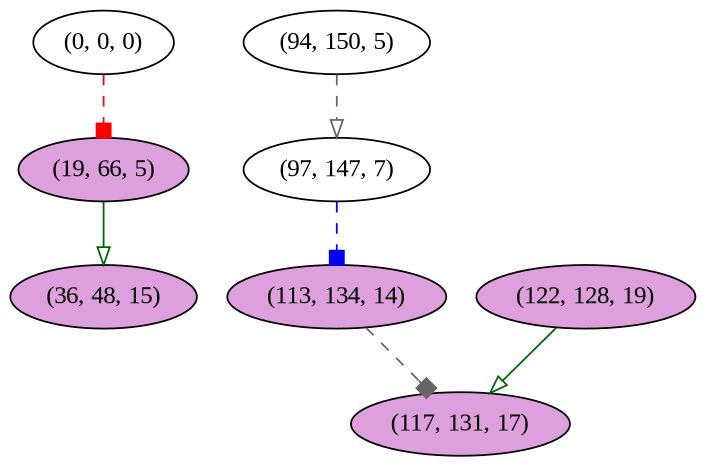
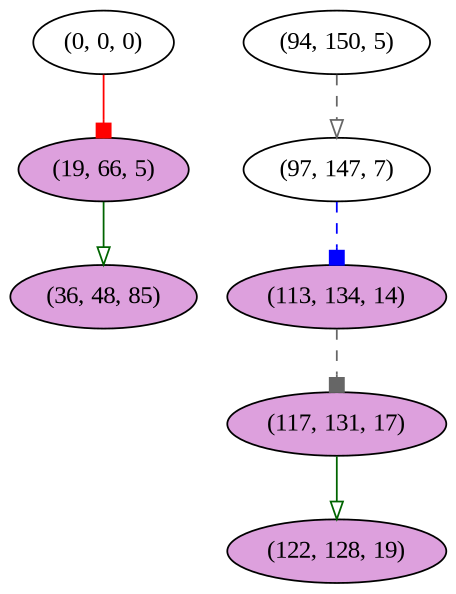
(104, 97) -> (104, 97)
(104, 297) -> (104, 297)
(529, 354) -> (337, 479)
